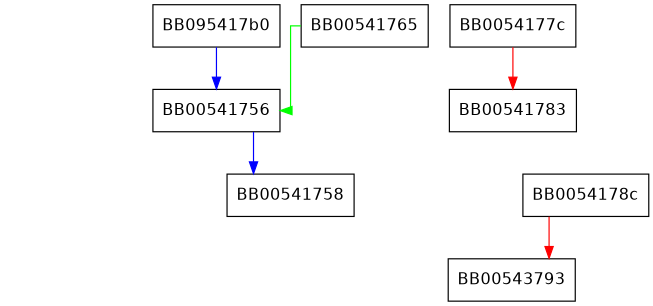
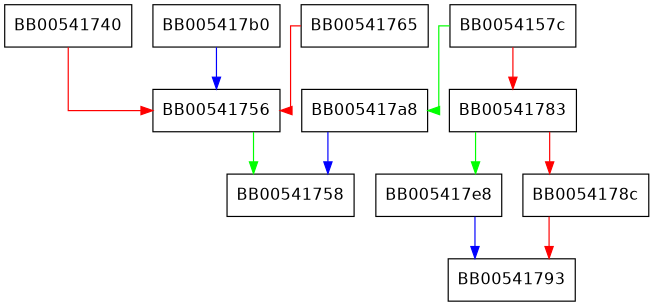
none -> (68, 26)
(216, 26) -> (216, 26)
(513, 26) -> (513, 26)
(291, 64) -> (291, 64)
none -> (365, 111)
(254, 147) -> (254, 147)
none -> (550, 147)
none -> (439, 195)
(512, 280) -> (512, 280)
